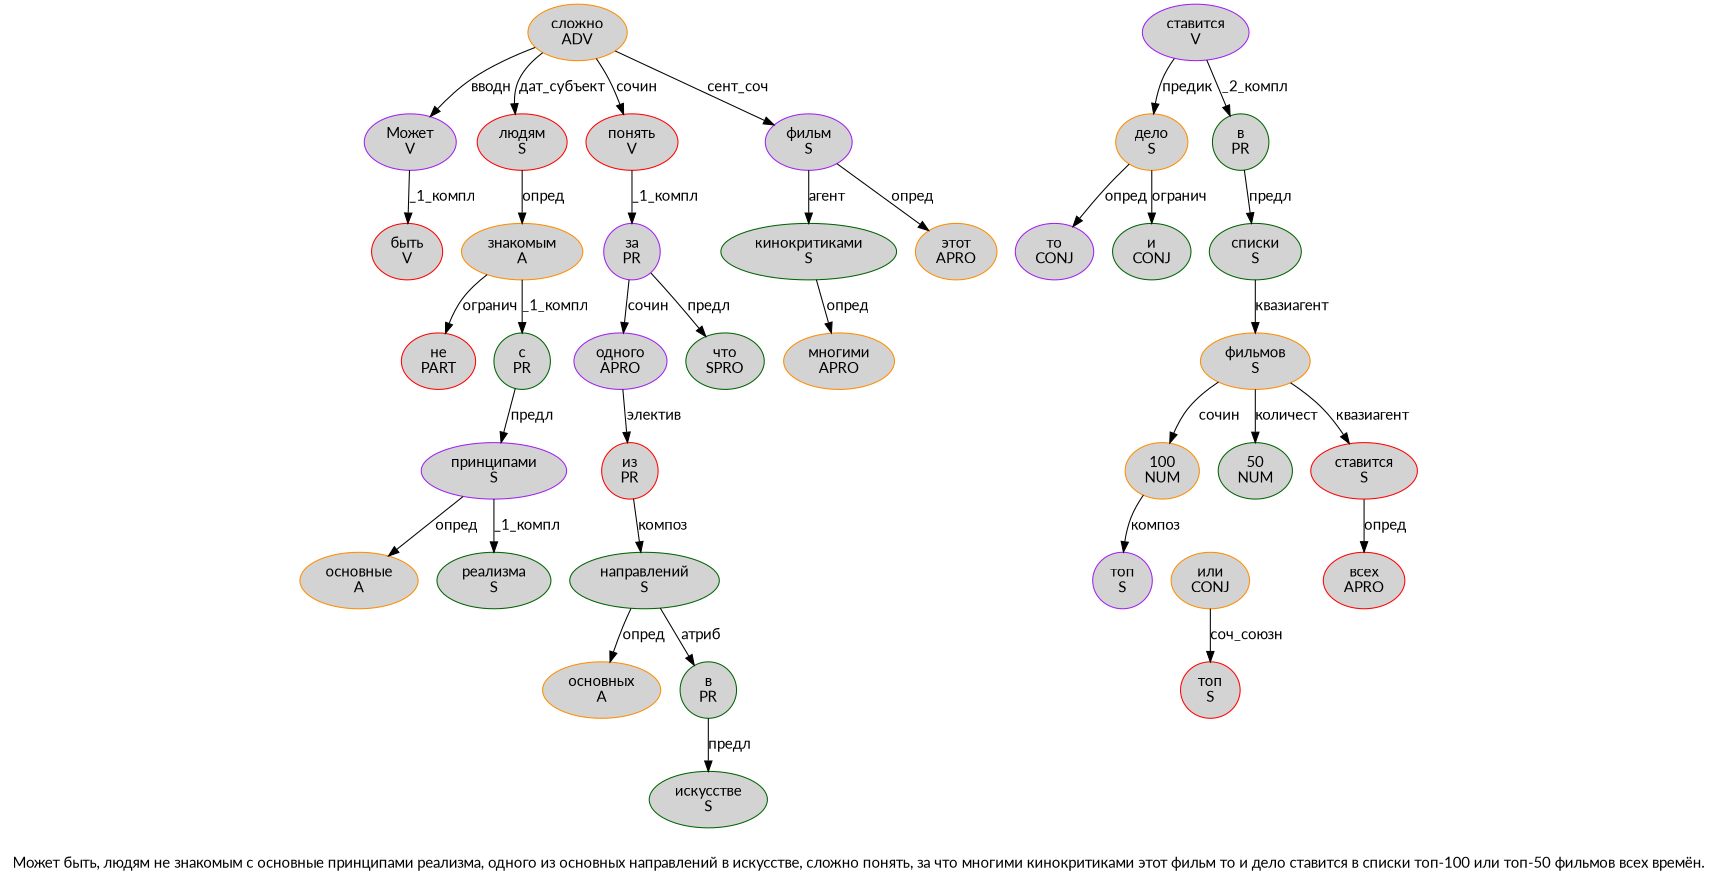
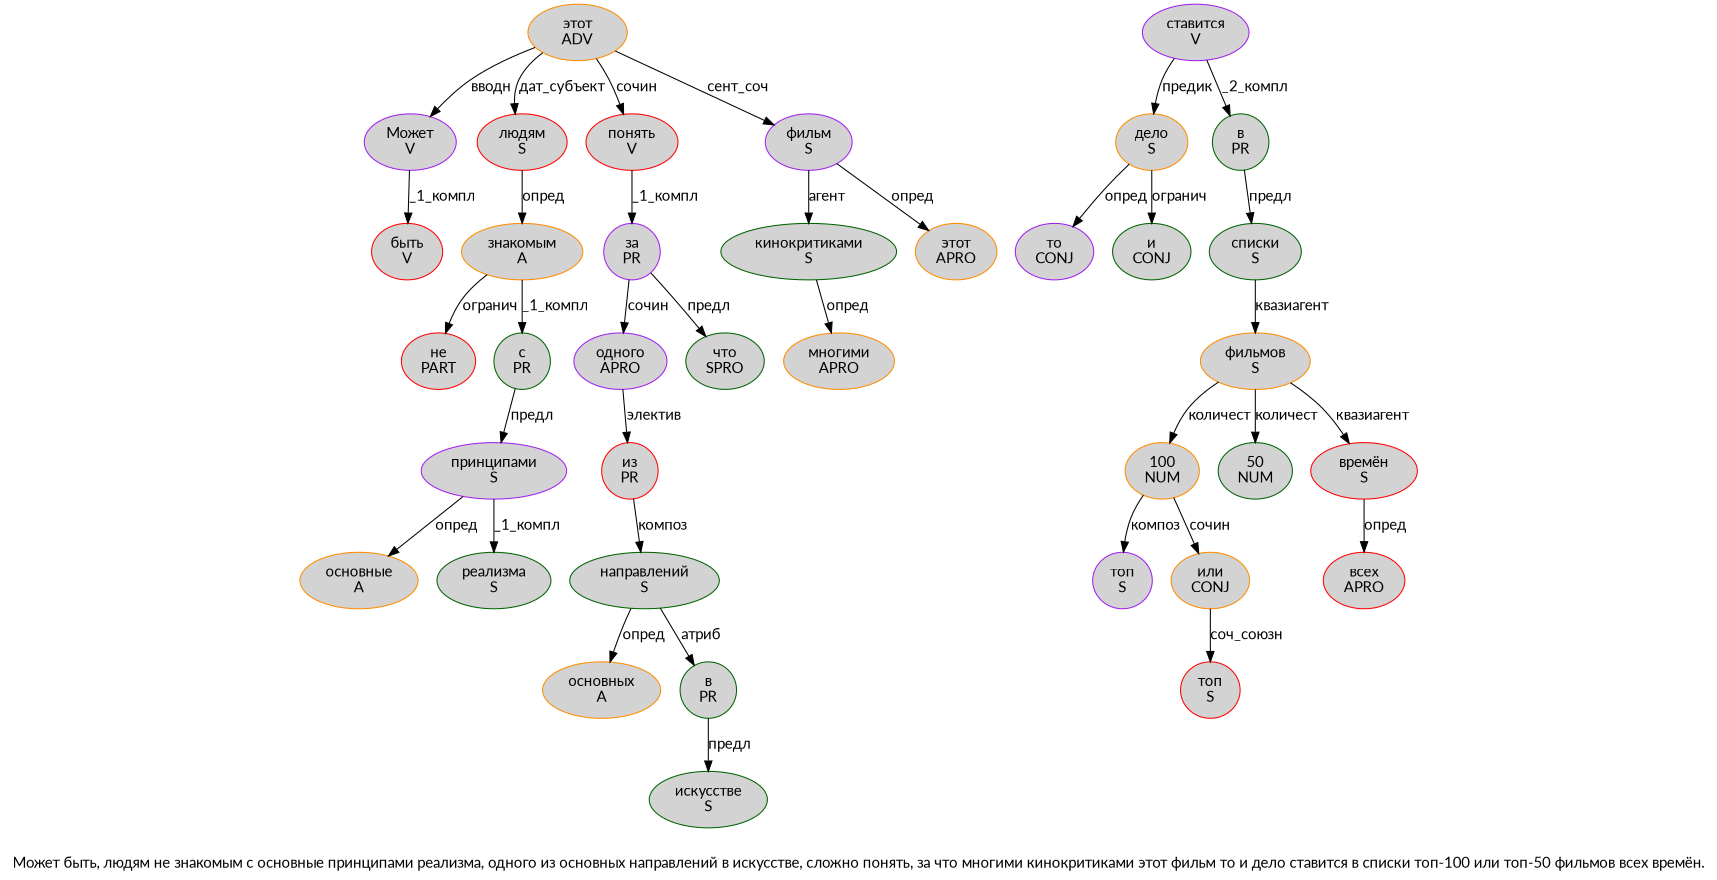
(578, 32) -> (578, 32)
(1220, 416) -> (1220, 416)
(1364, 471) -> (1364, 471)
none -> (1184, 521)
